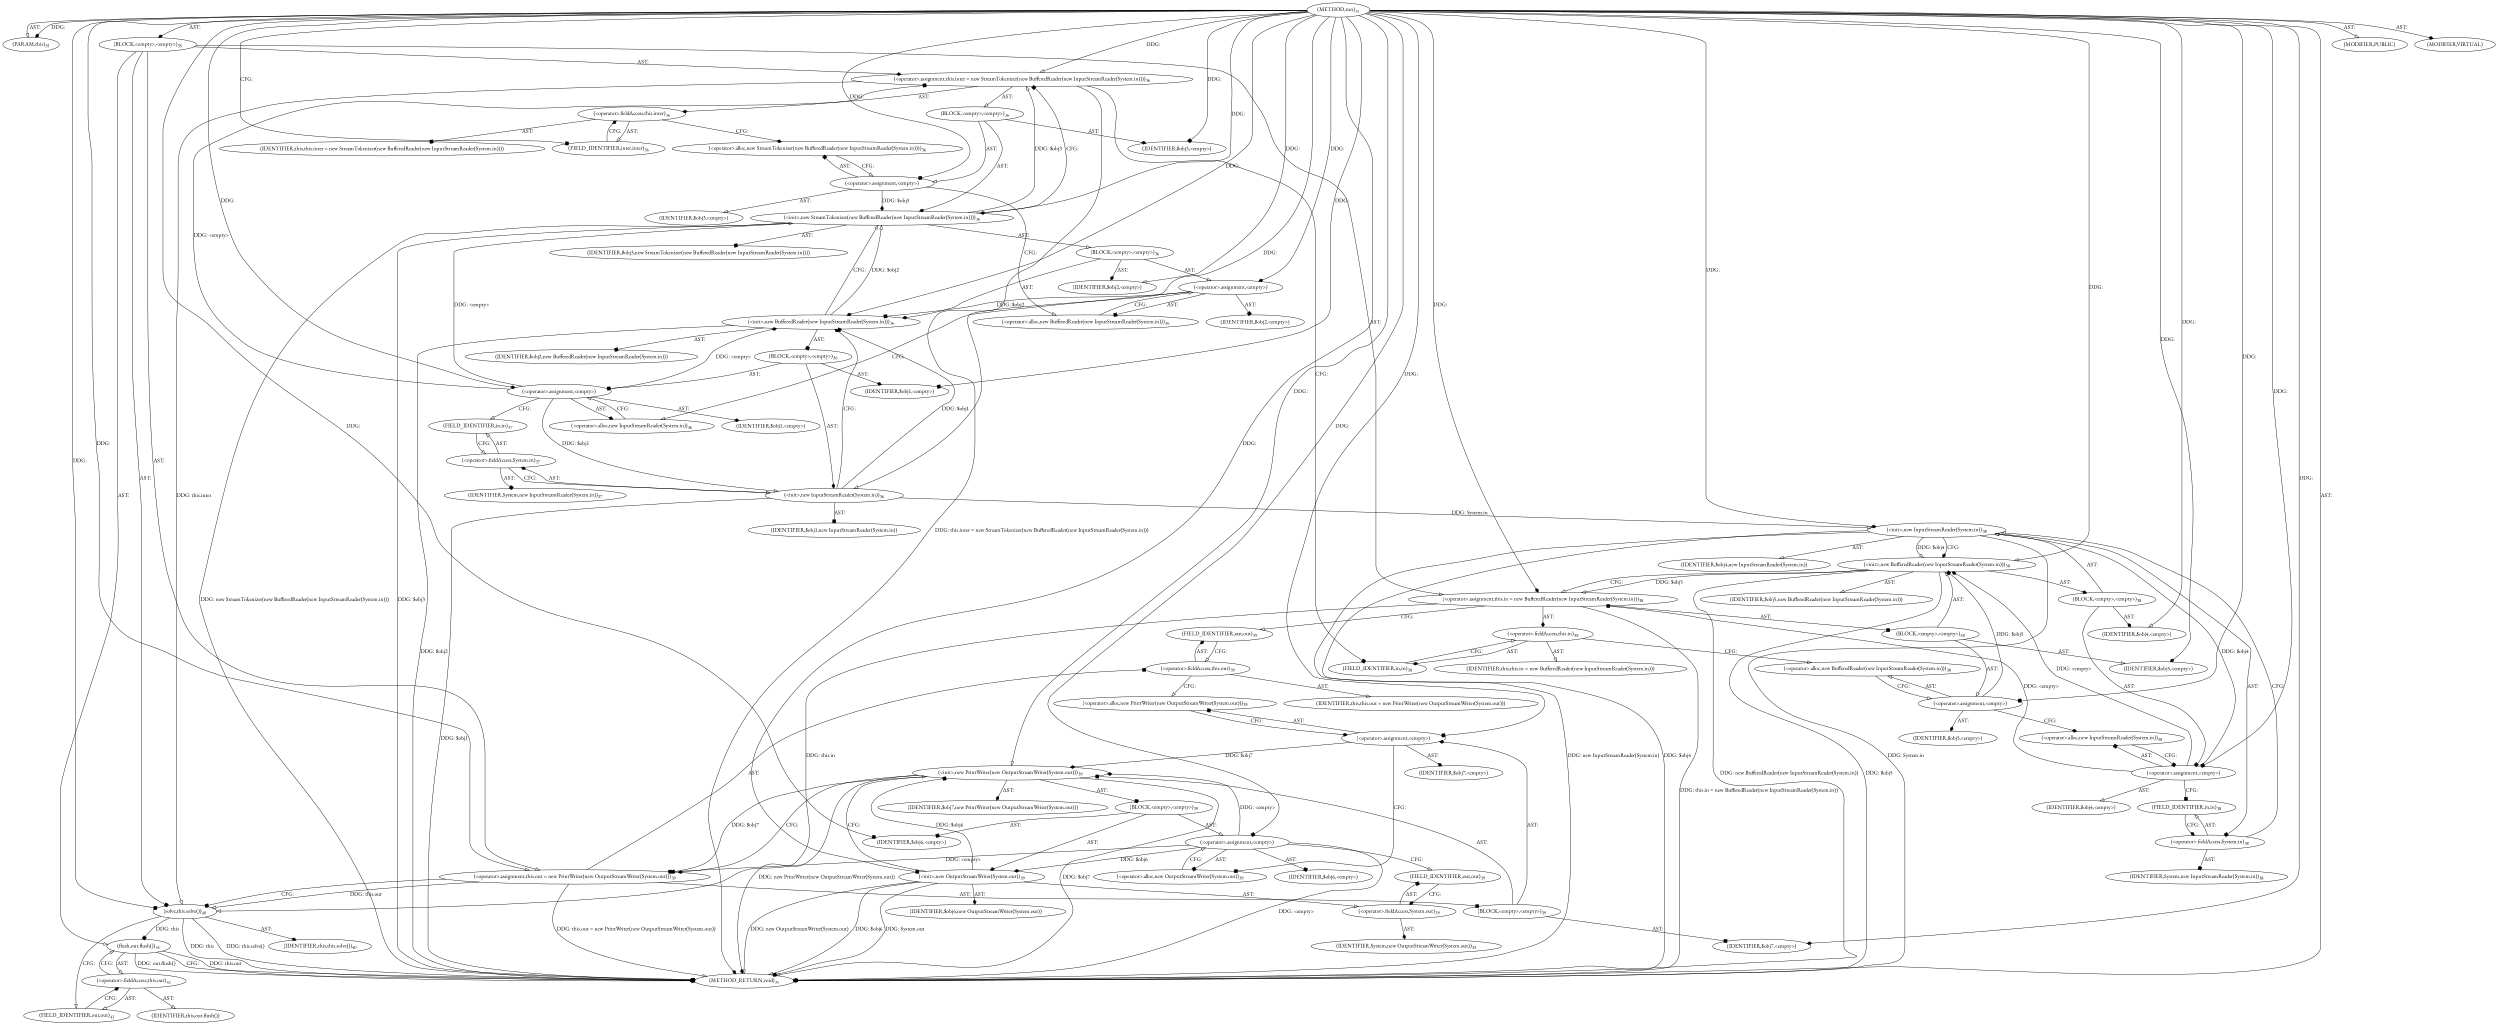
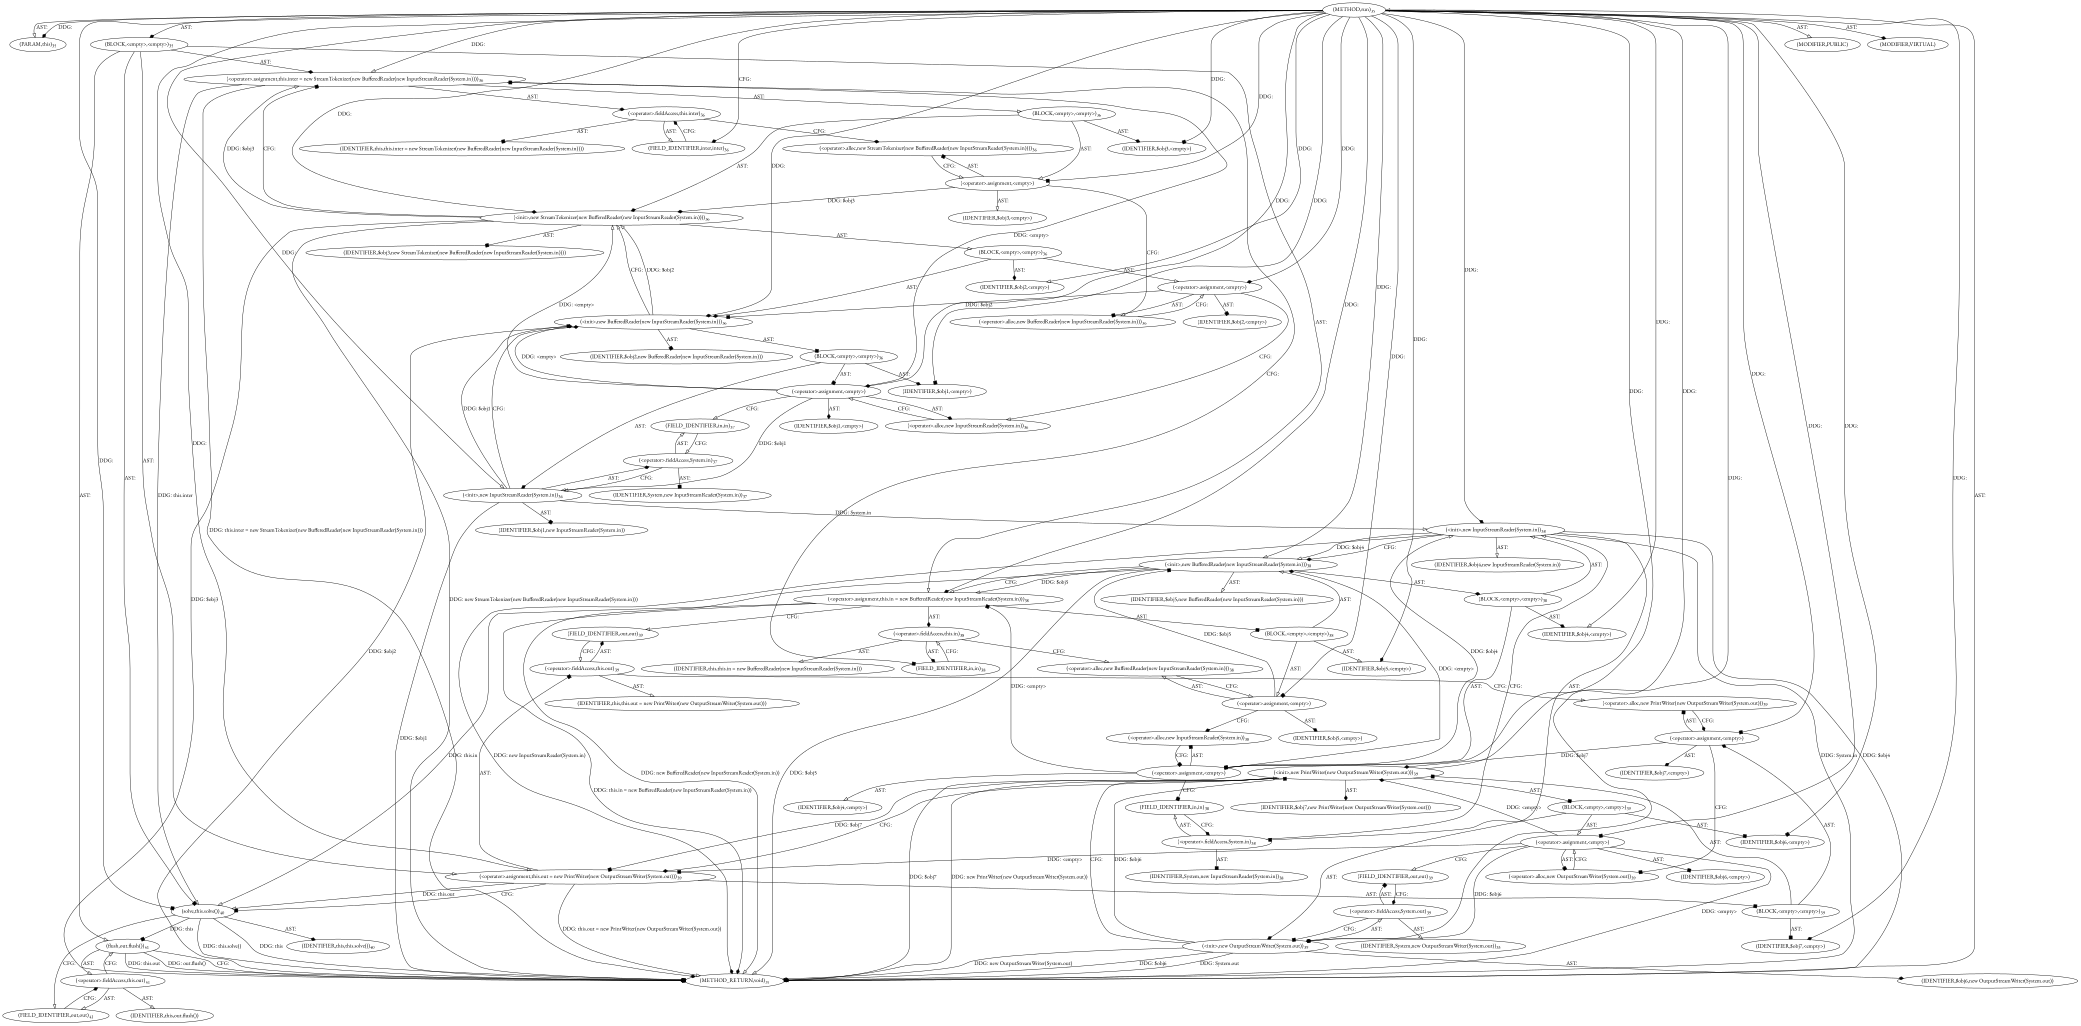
(573, 21) -> (976, 17)
(1281, 407) -> (1683, 344)
(1402, 927) -> (1409, 928)
none -> (1333, 930)
